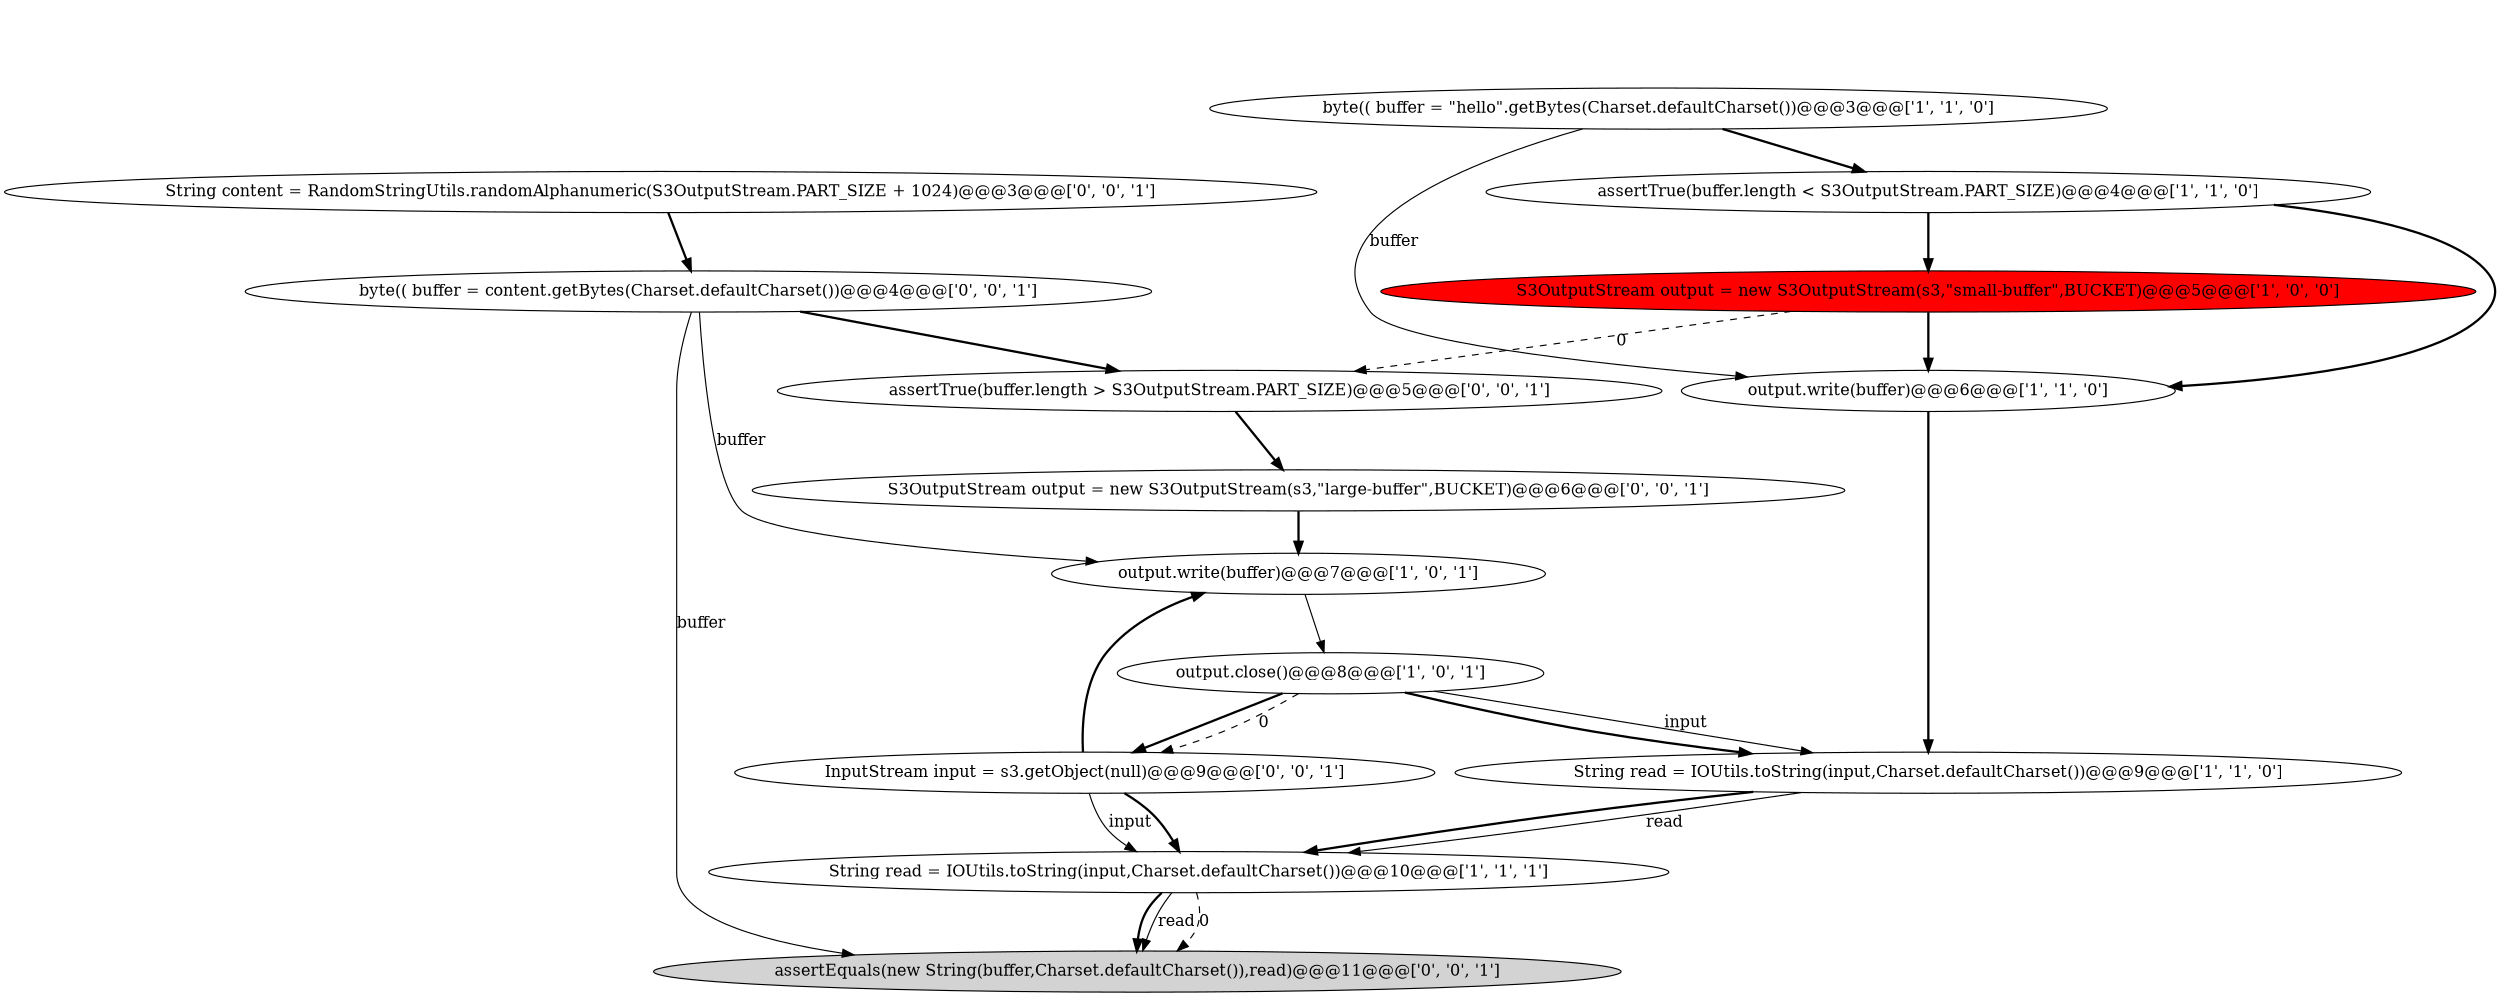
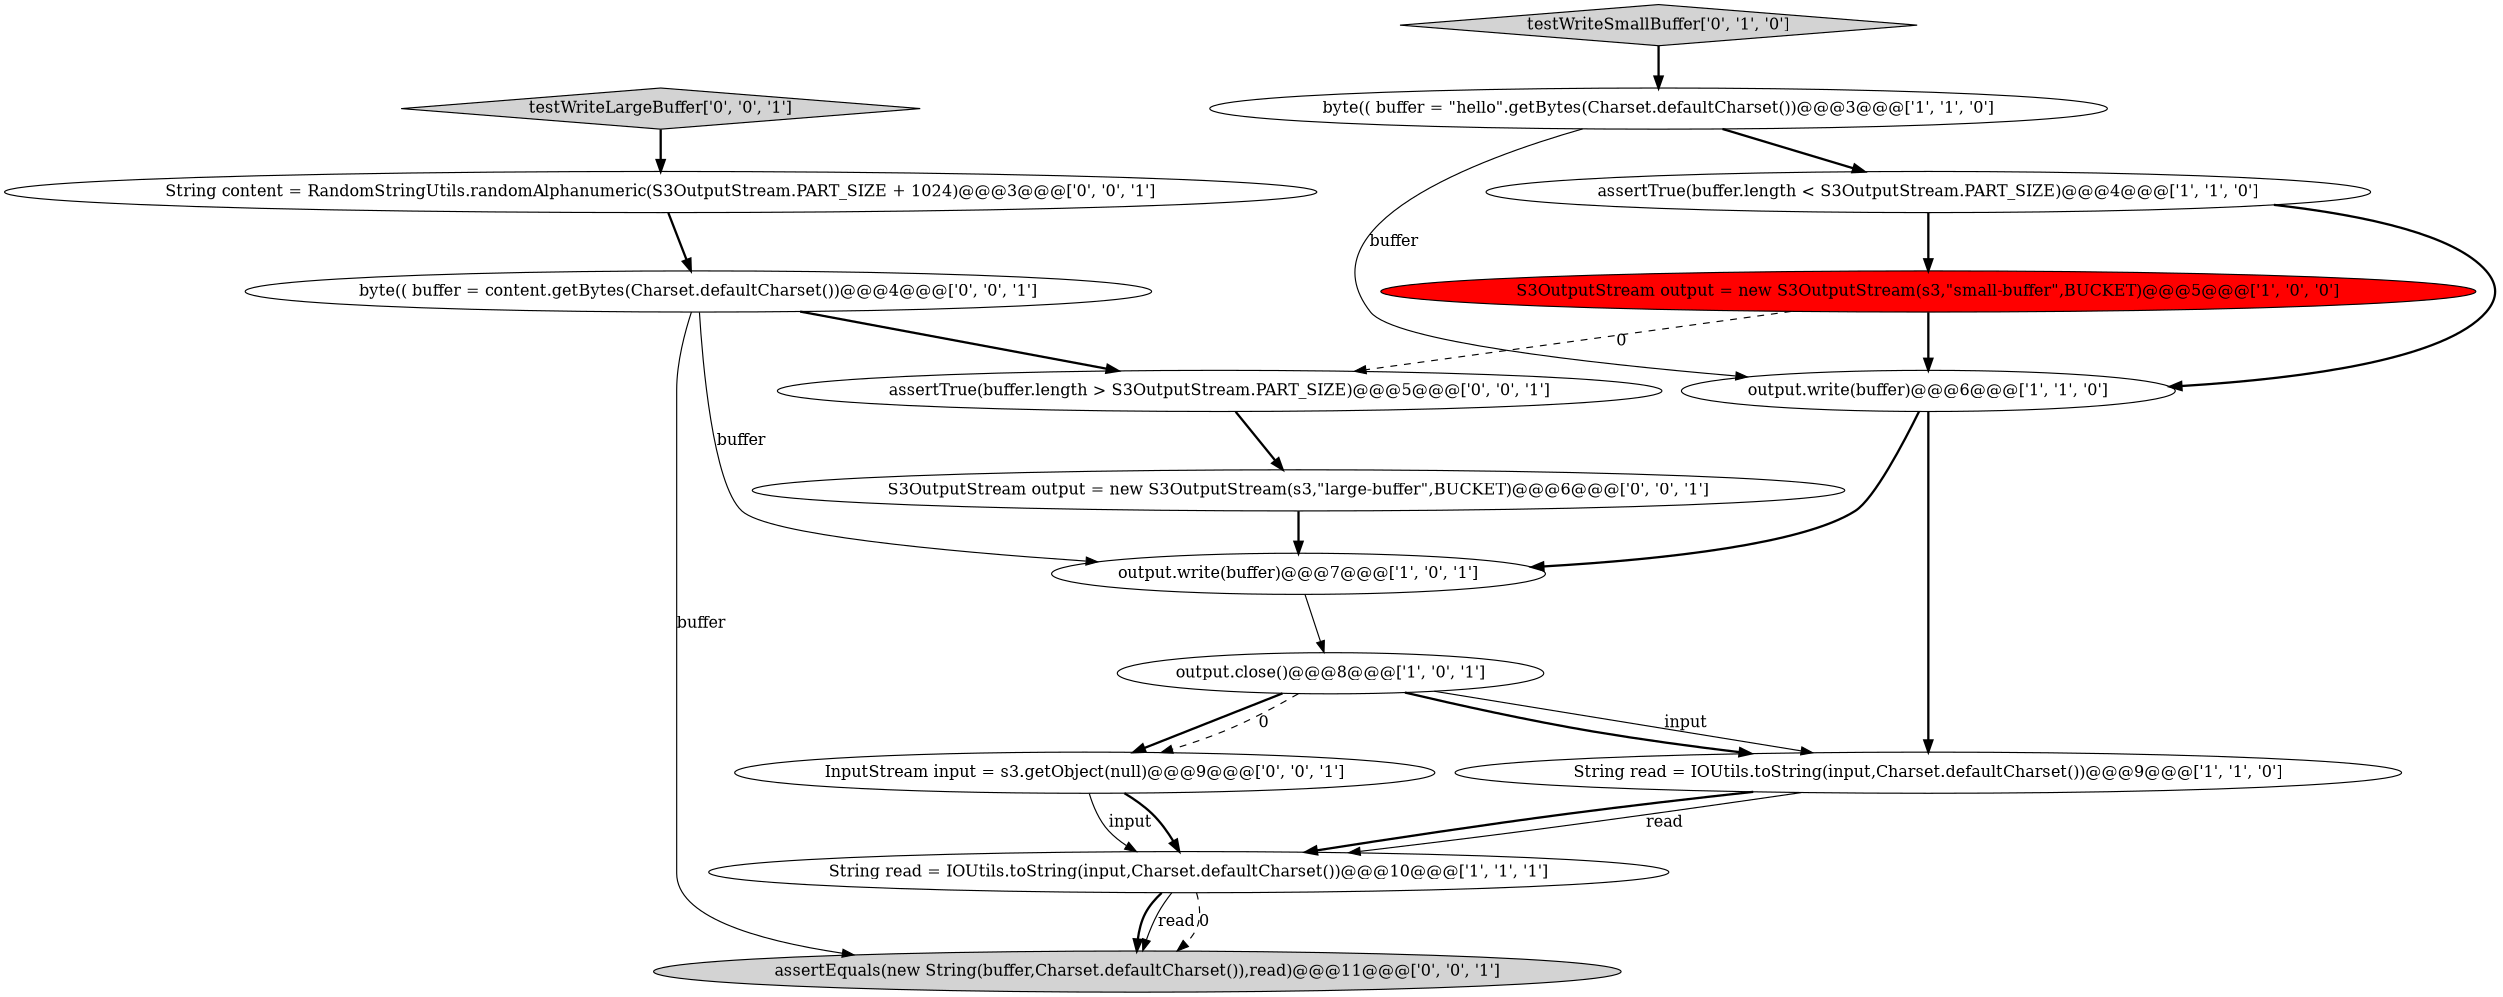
none -> (1659, 25)
none -> (661, 109)
(1107, 653) -> (1761, 542)
